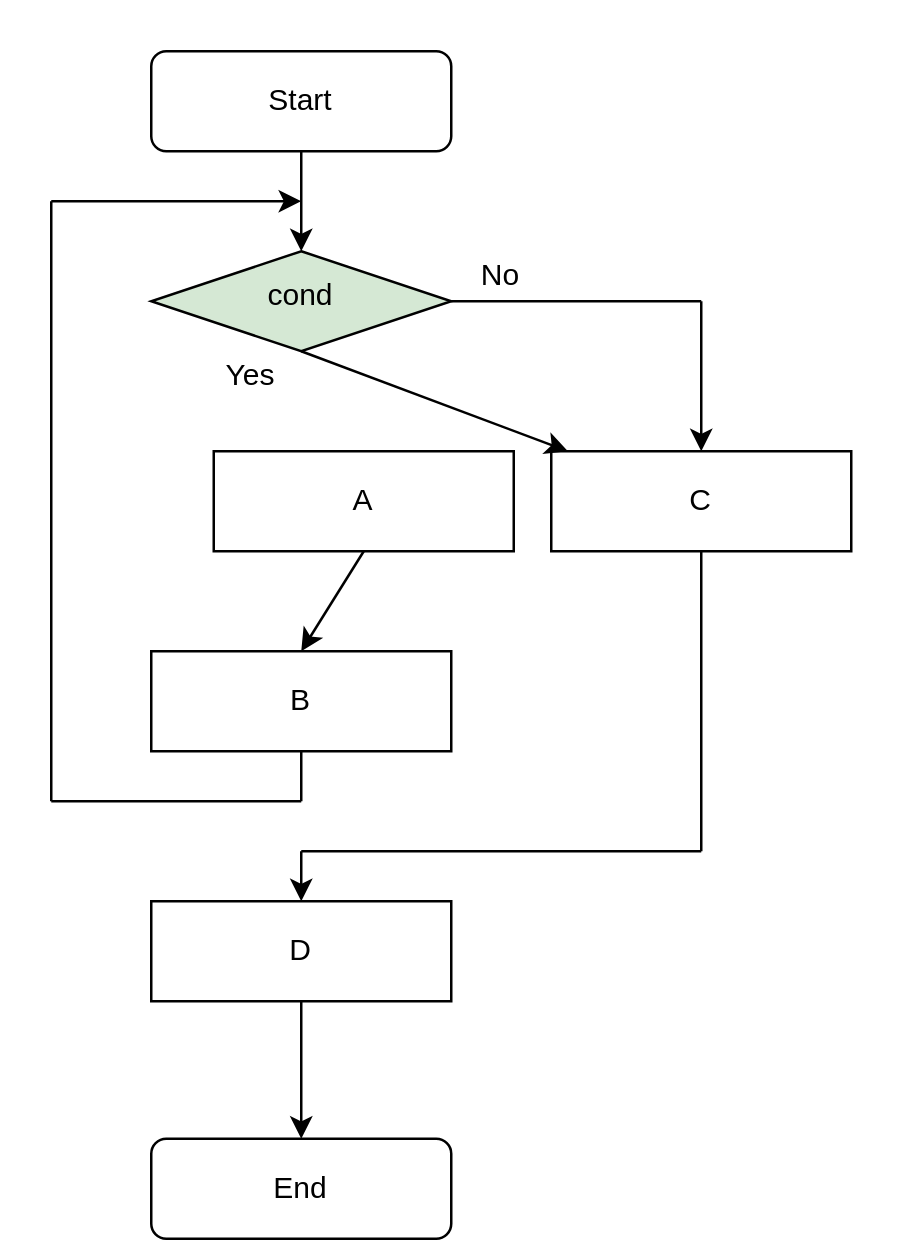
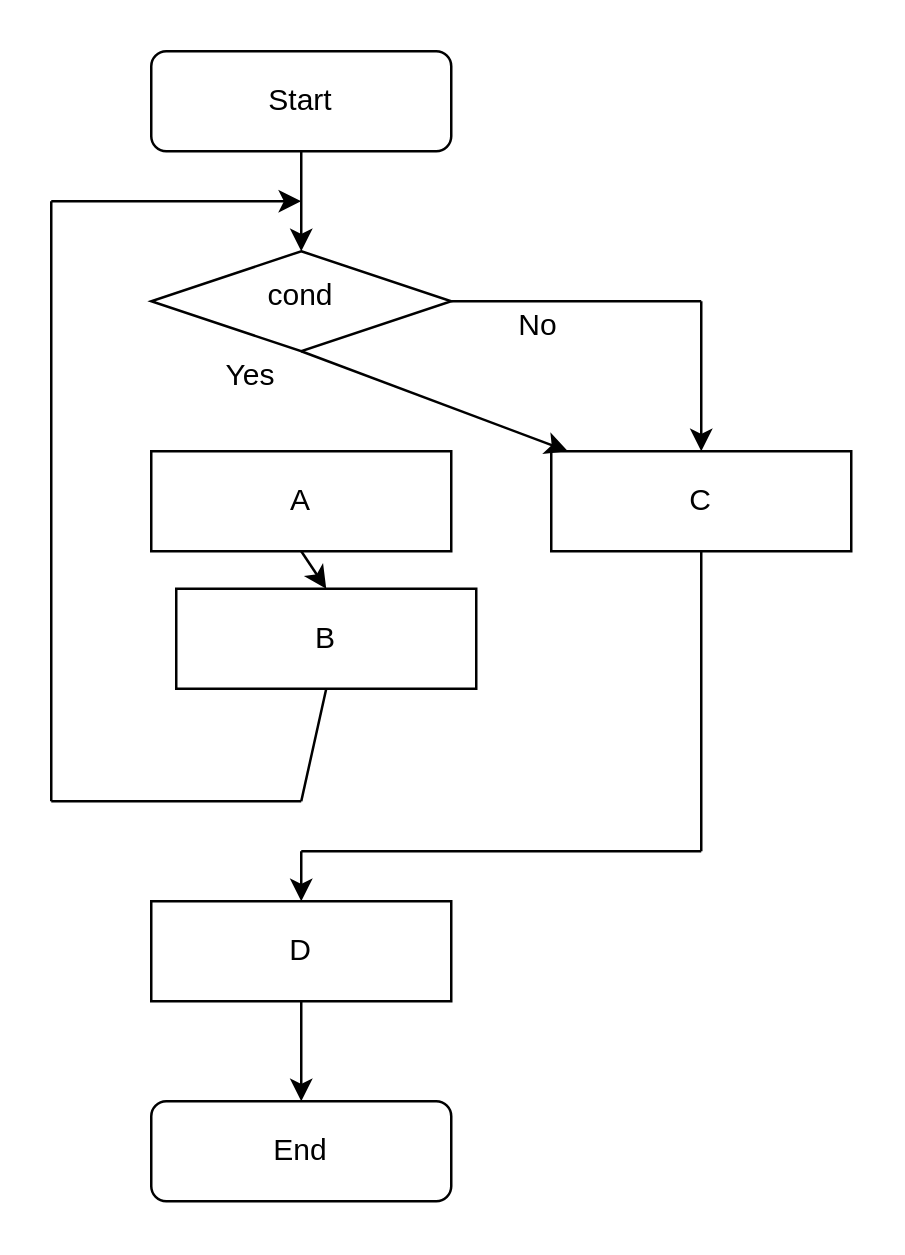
(501, 276) -> (539, 326)
(301, 301) -> (301, 301)
(364, 501) -> (301, 501)
(301, 701) -> (326, 639)
(301, 1189) -> (301, 1151)
